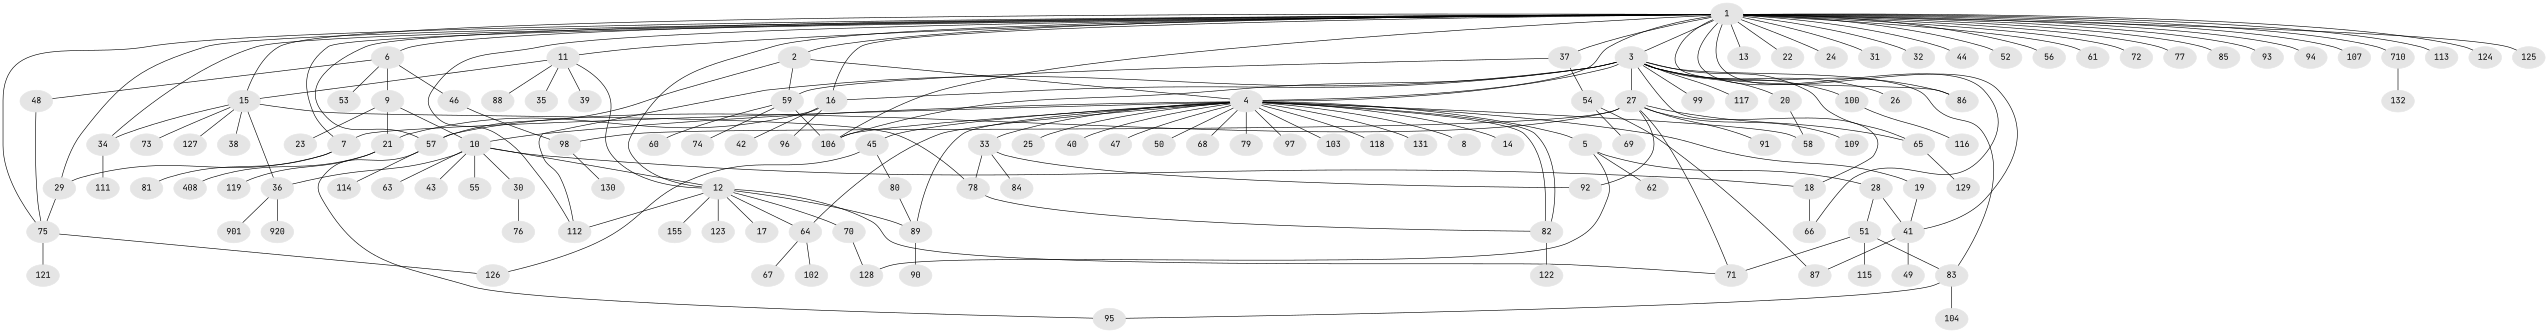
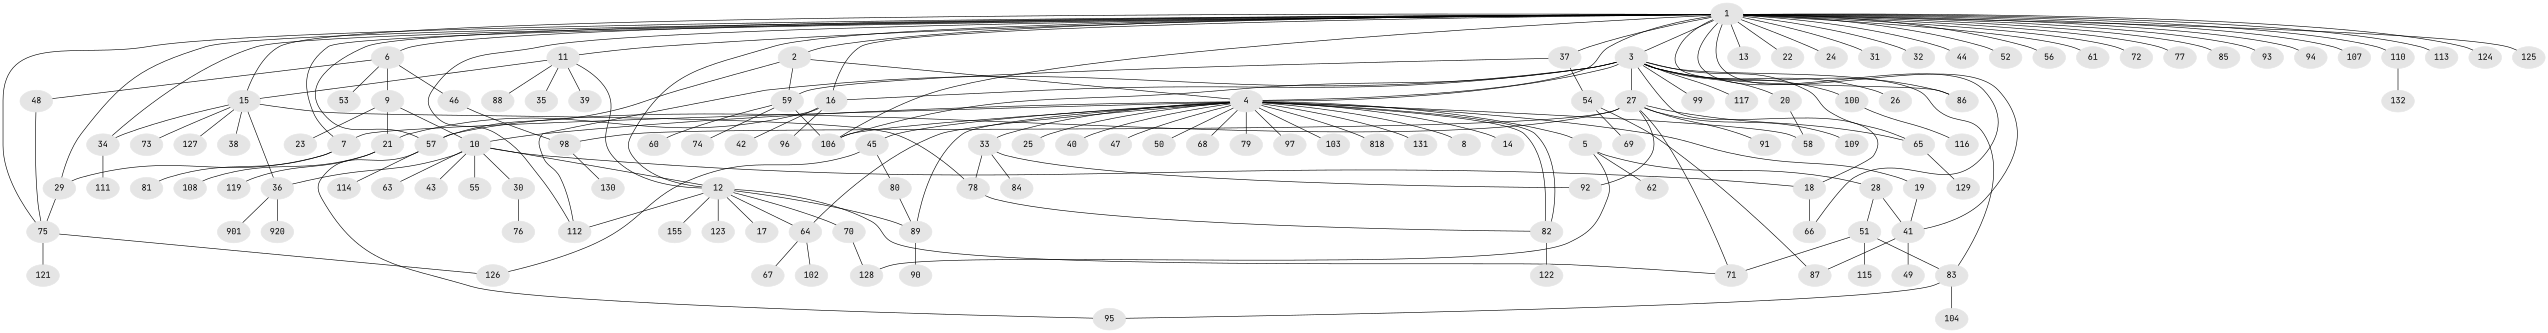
(2398, 58) -> (2398, 58)
(1377, 145) -> (1377, 145)
(190, 188) -> (190, 188)
